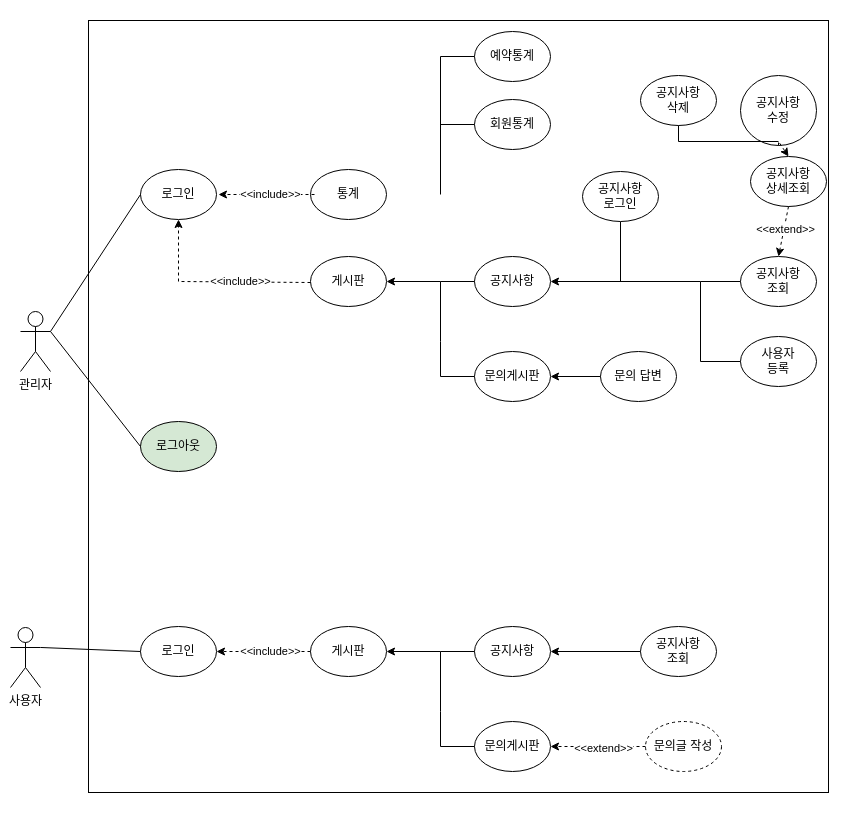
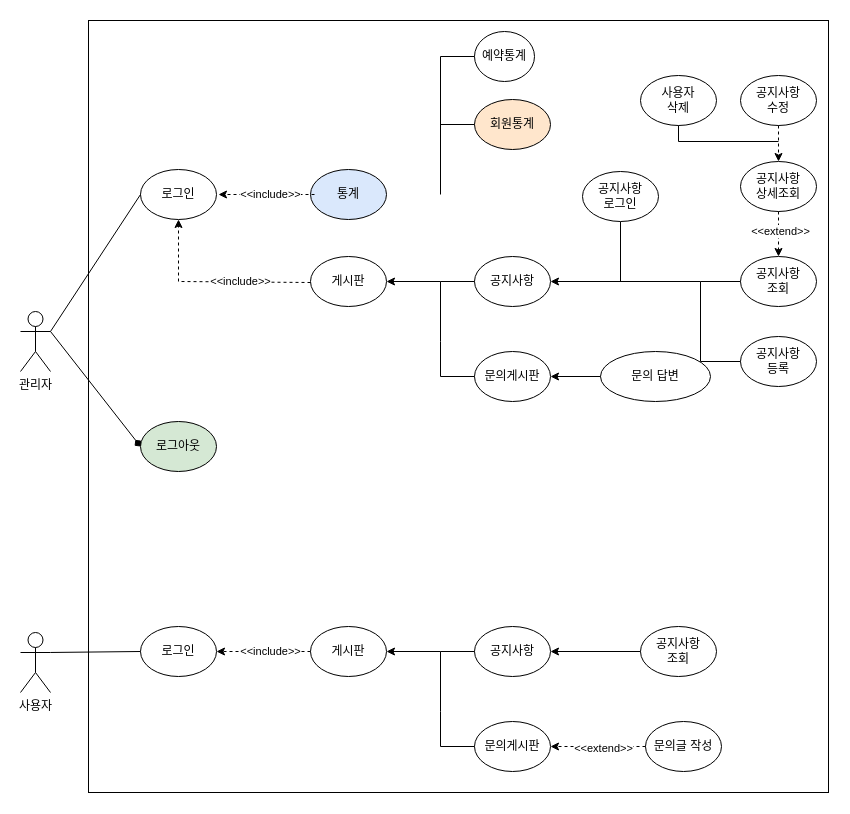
(513, 57) -> (505, 57)
(679, 101) -> (679, 101)
(779, 111) -> (779, 101)
(513, 125) -> (513, 125)
(789, 182) -> (779, 187)
(349, 195) -> (349, 195)
(779, 362) -> (779, 362)
(639, 377) -> (656, 377)
(137, 442) -> (135, 439)
(26, 658) -> (36, 663)
(684, 747) -> (684, 747)
